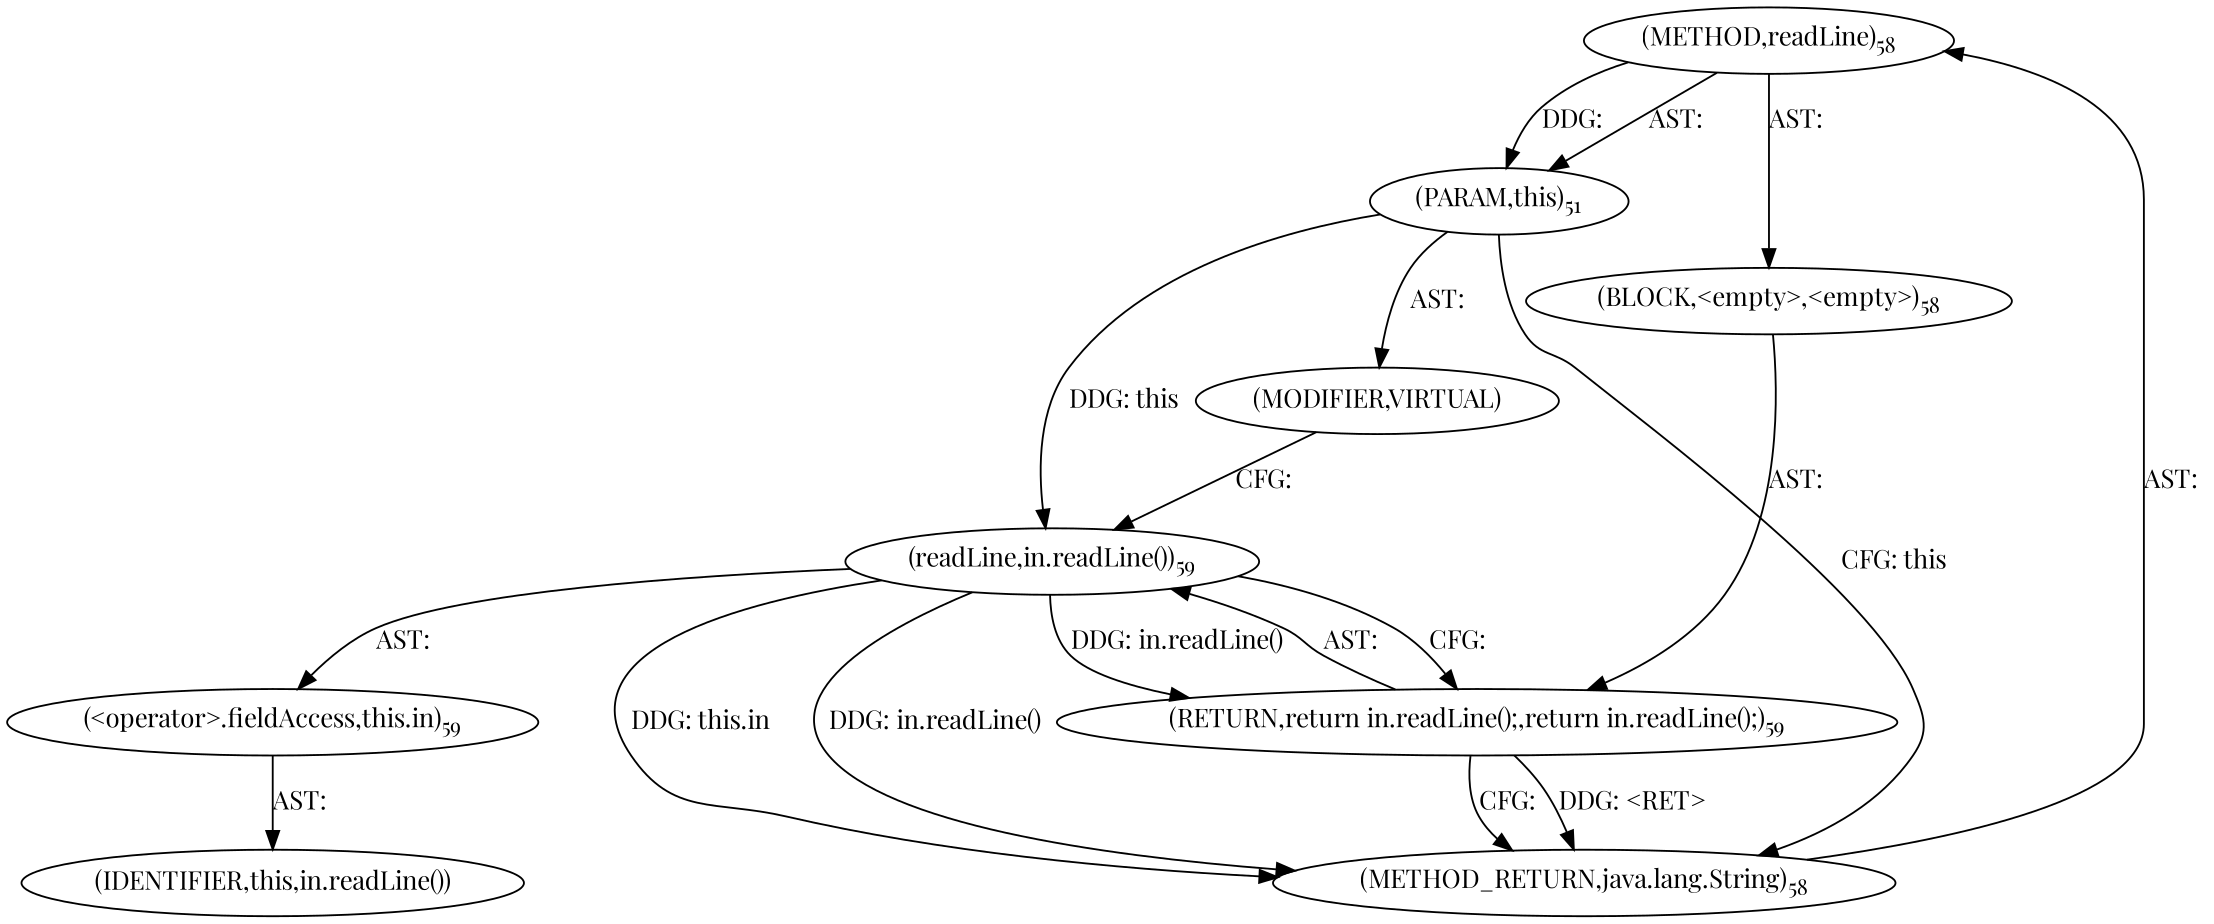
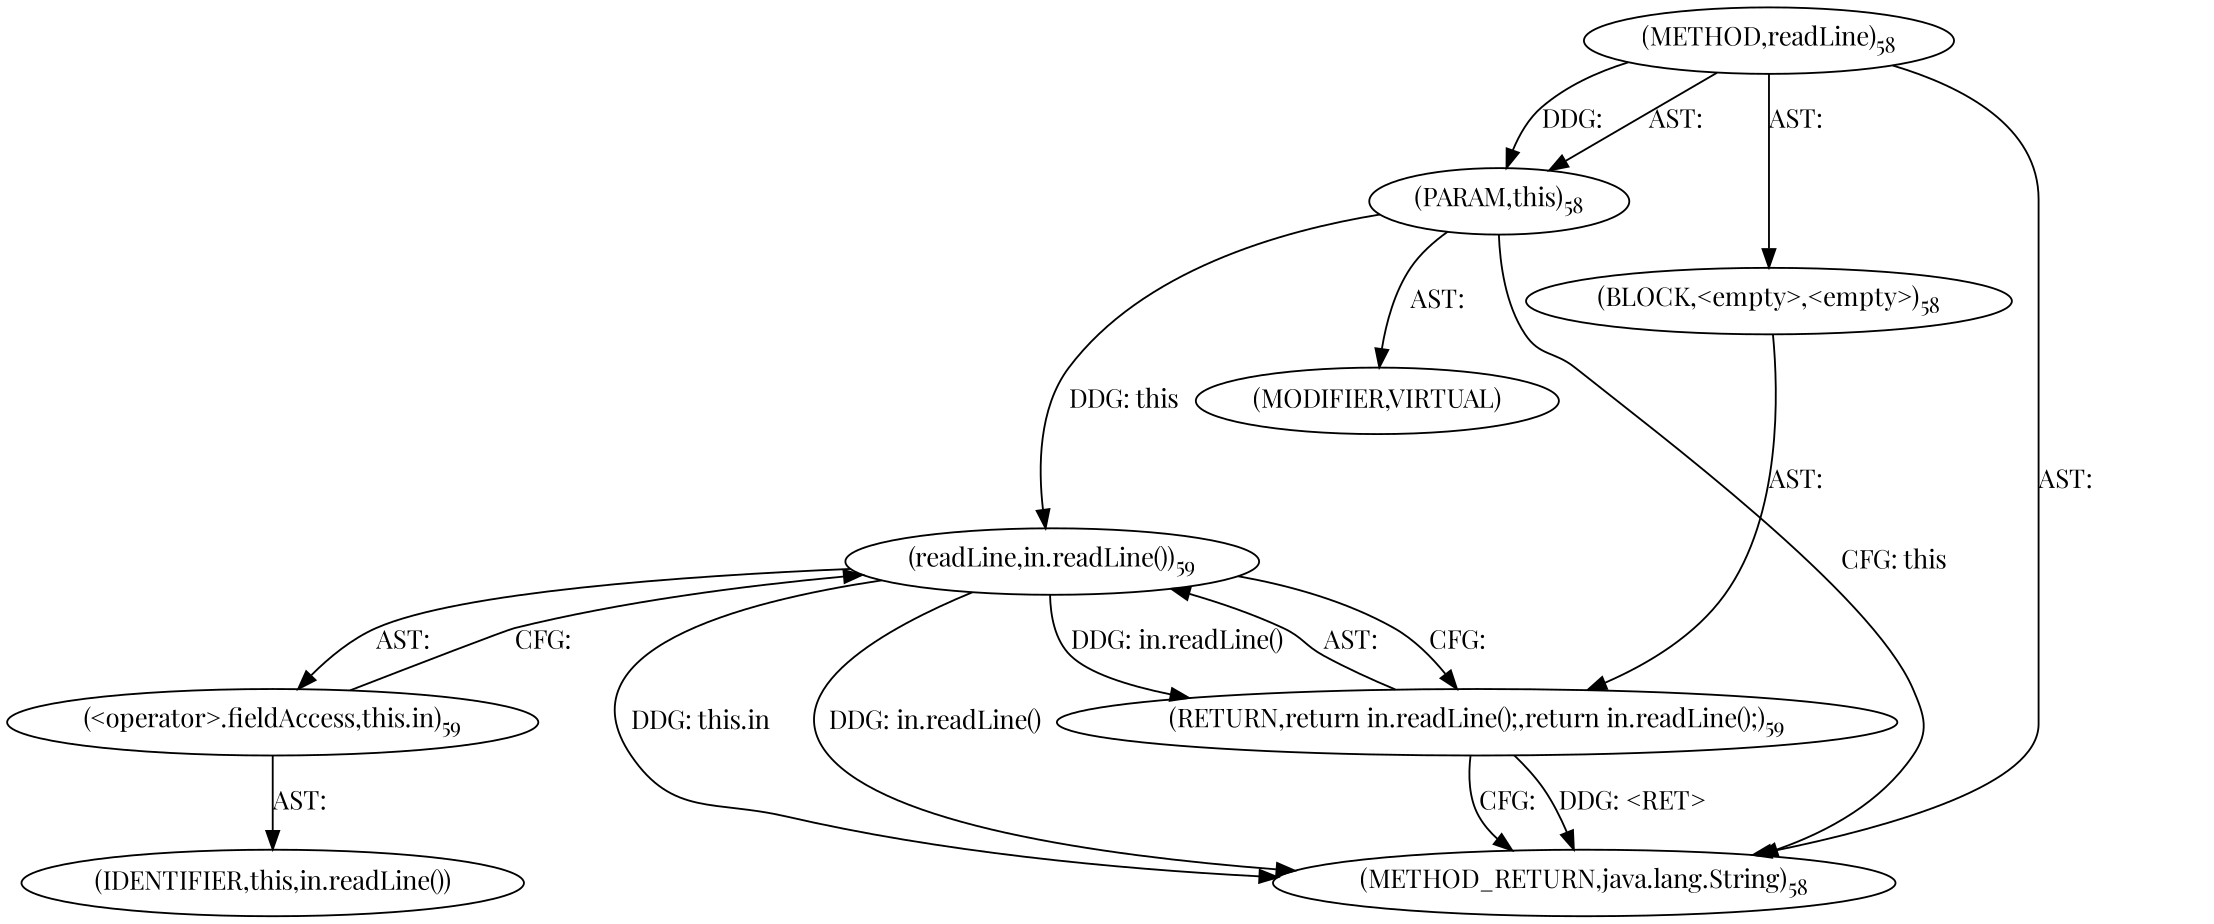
(1574, 199) -> (1574, 199)
(1224, 477) -> (592, 611)
(2144, 525) -> (2039, 510)
